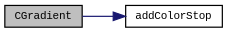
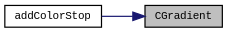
(98, 16) -> (117, 16)
